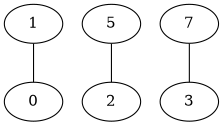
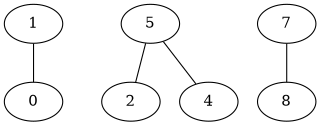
(189, 102) -> (287, 102)
none -> (209, 102)
